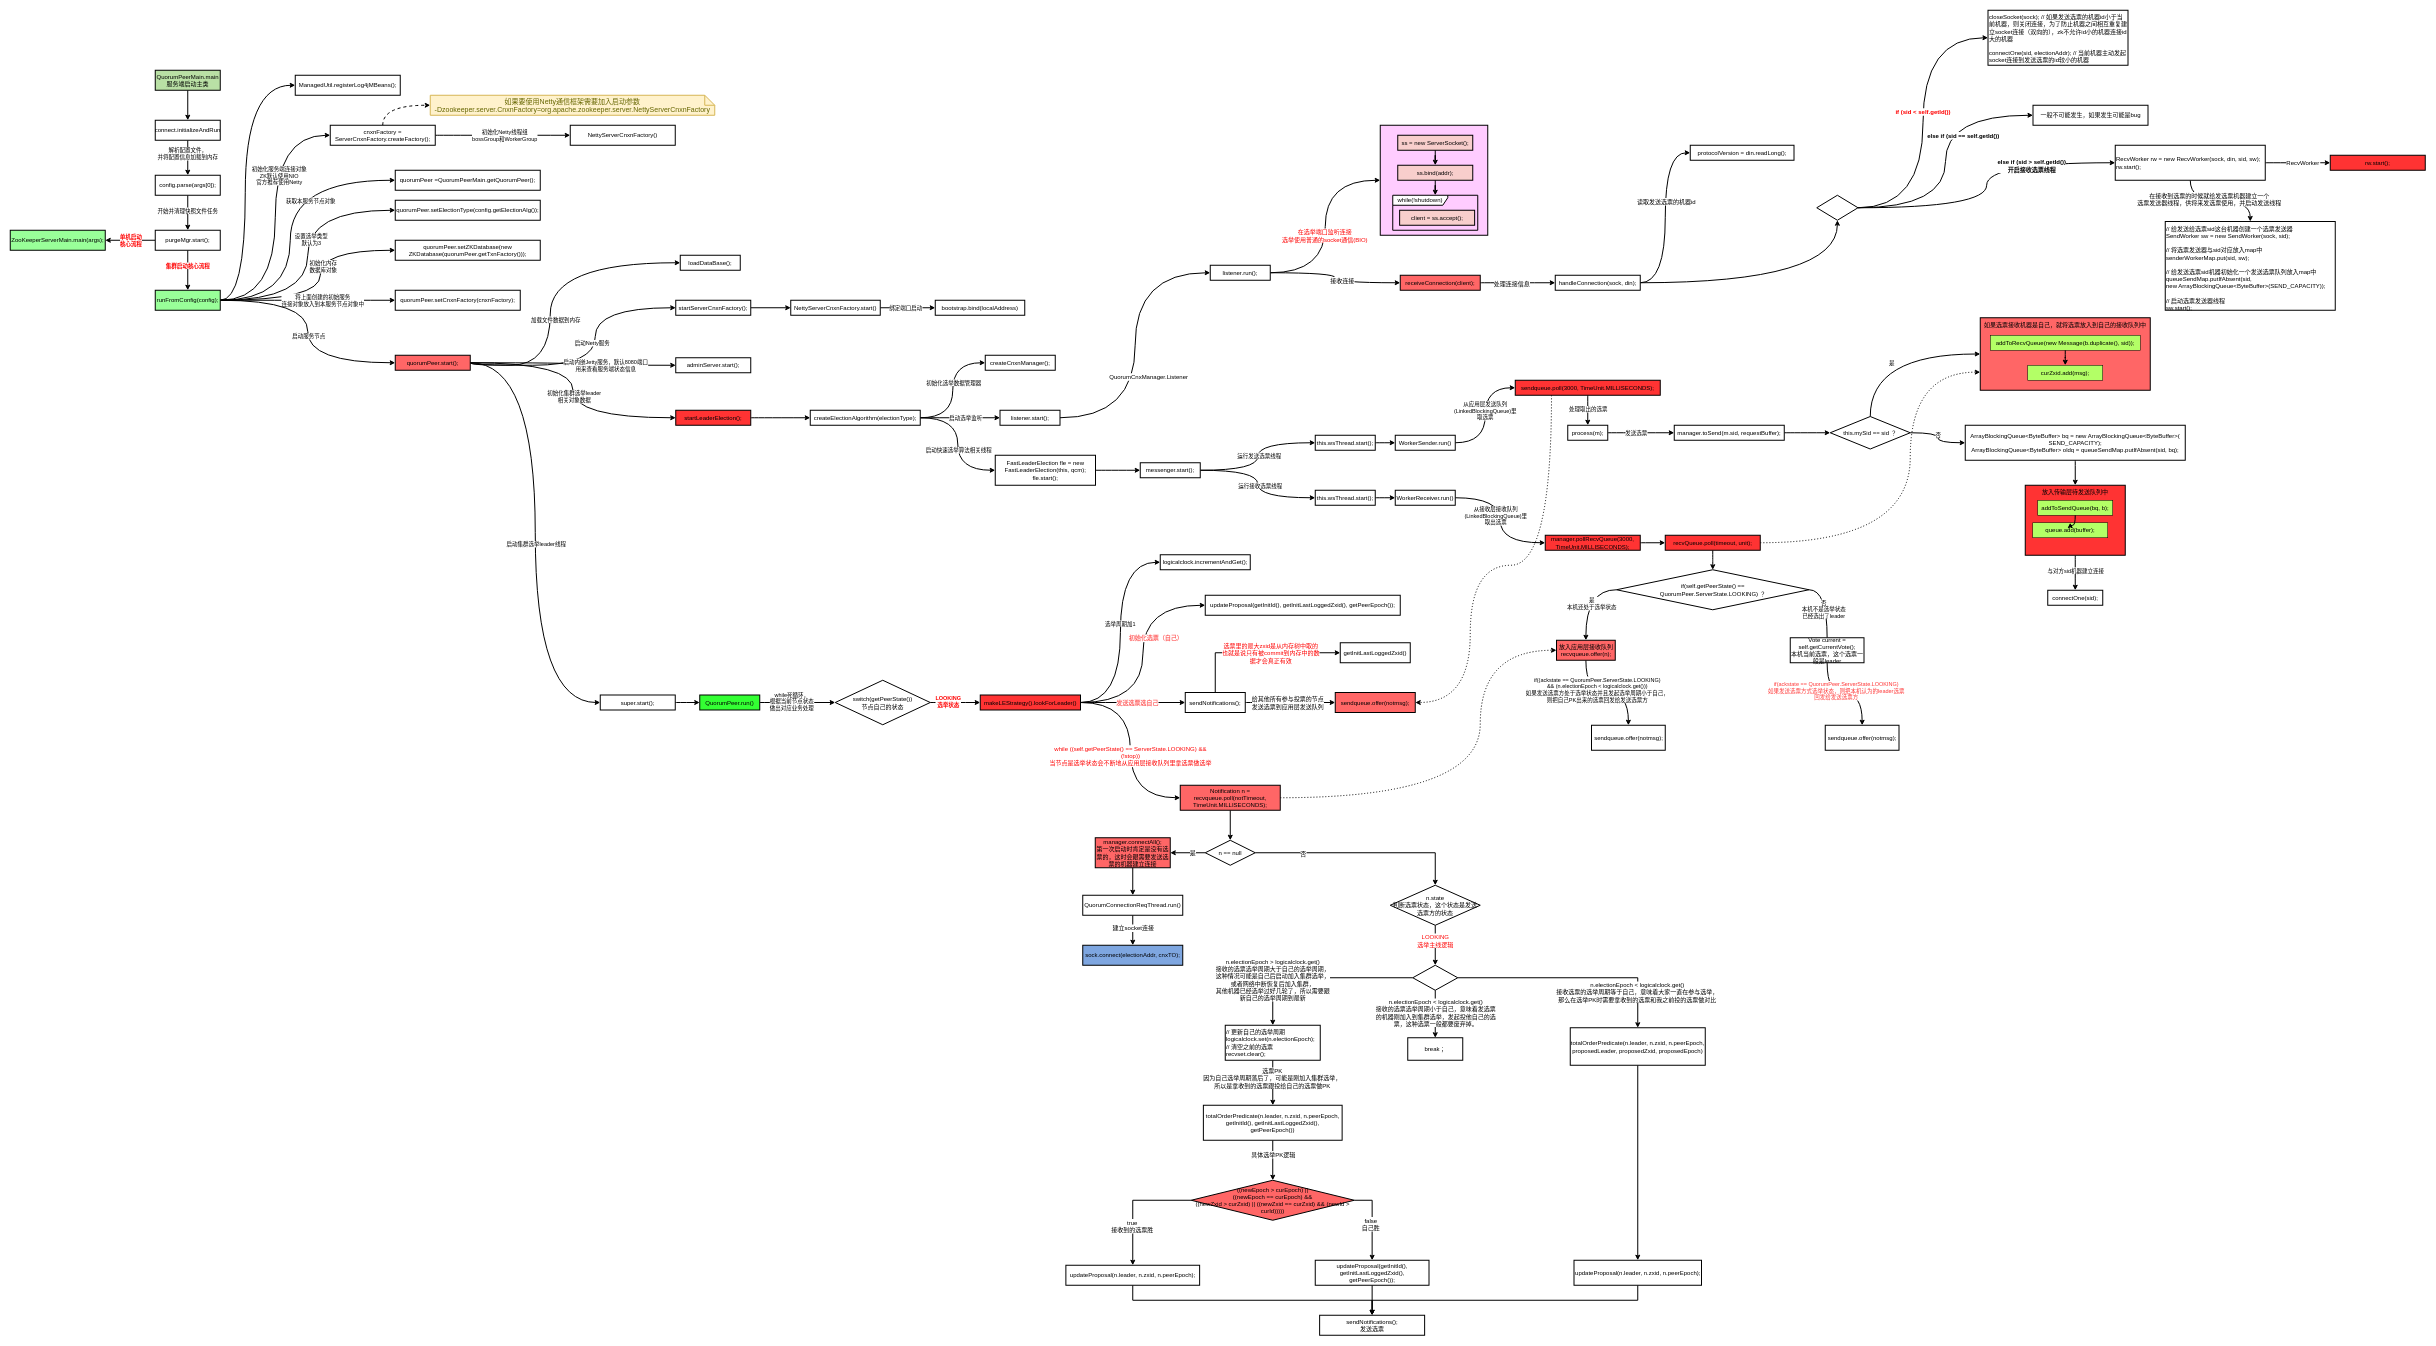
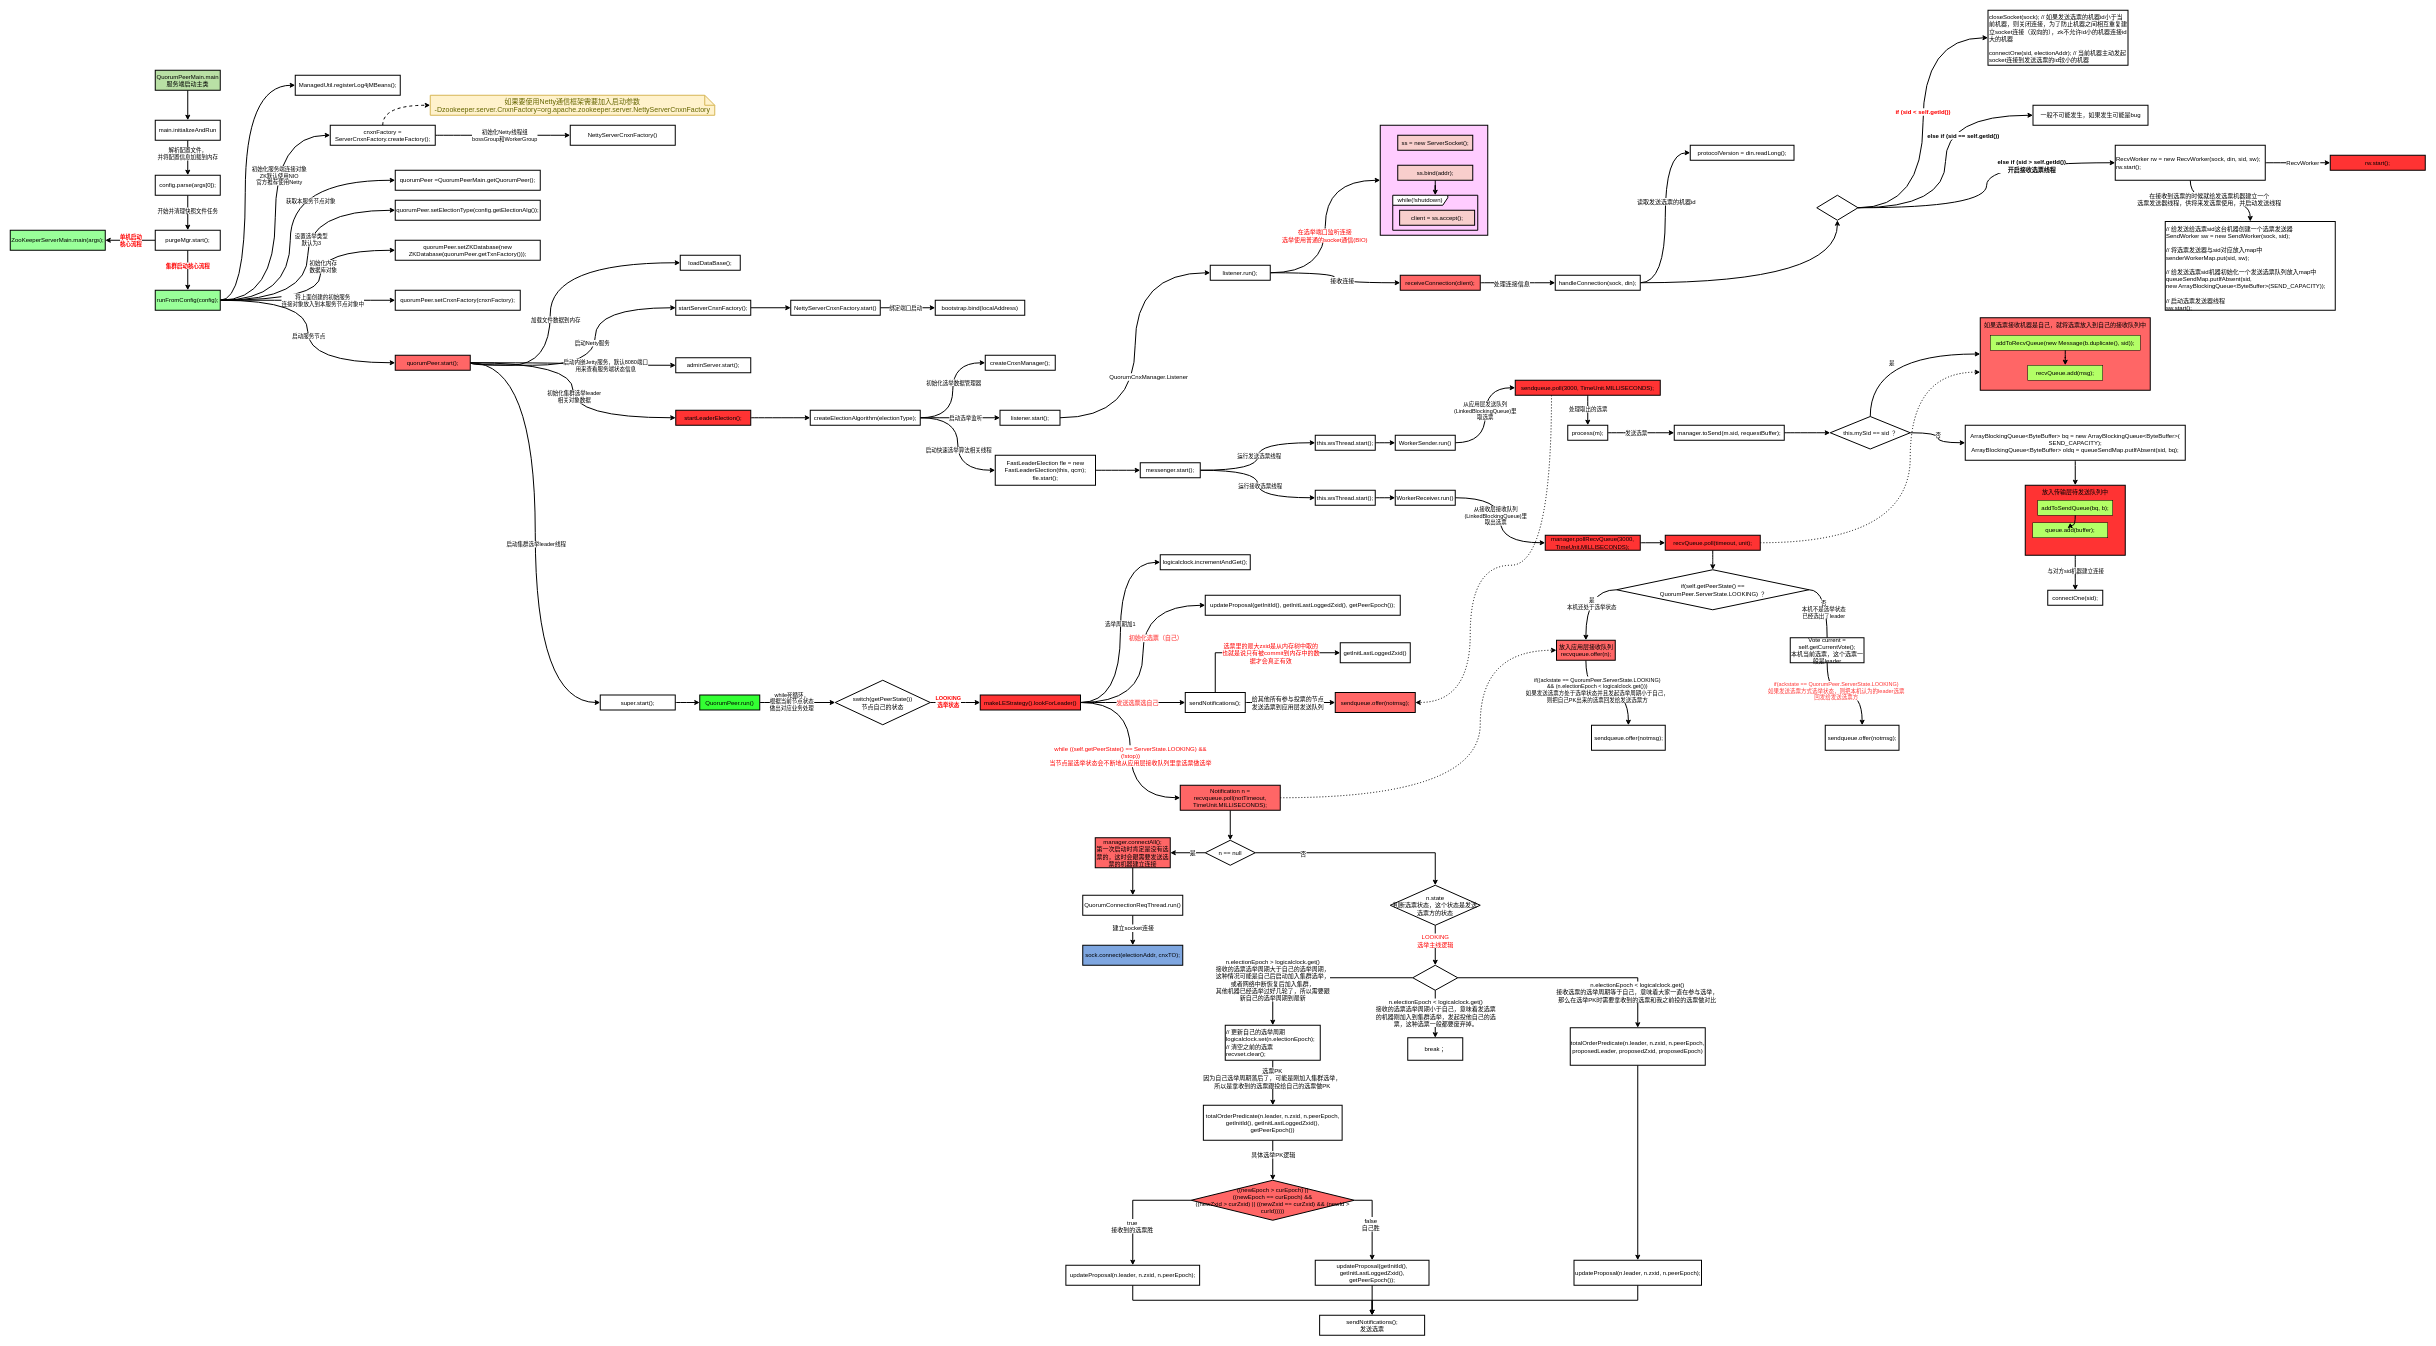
(188, 130) -> (188, 130)
(1435, 160) -> none
(2065, 373) -> (2065, 373)
